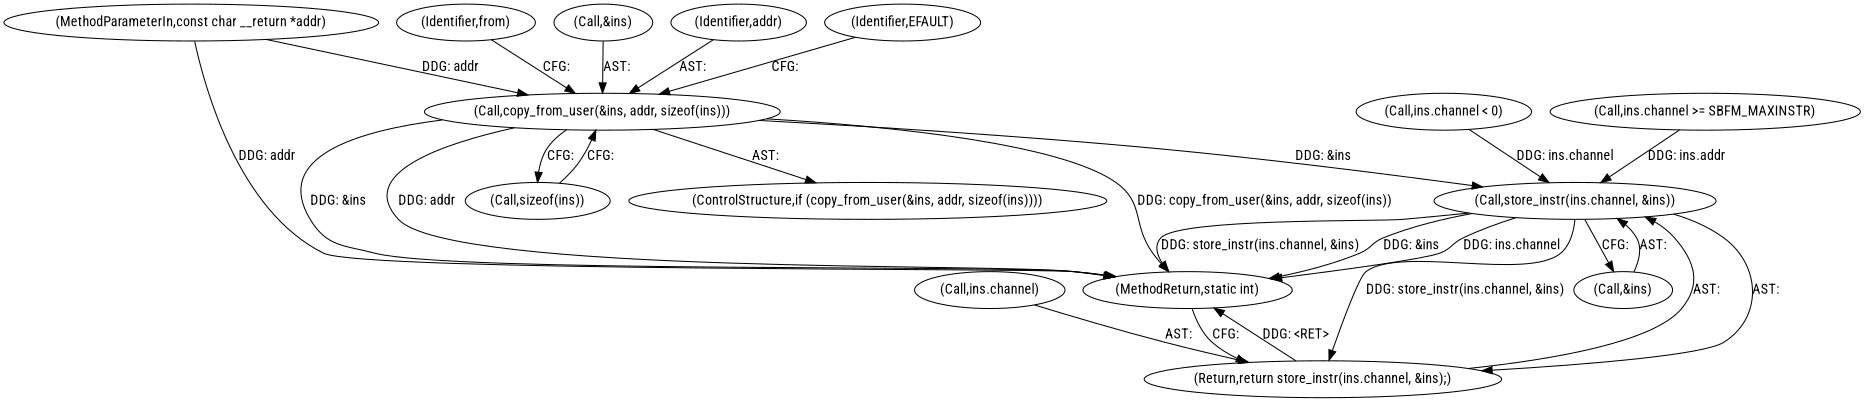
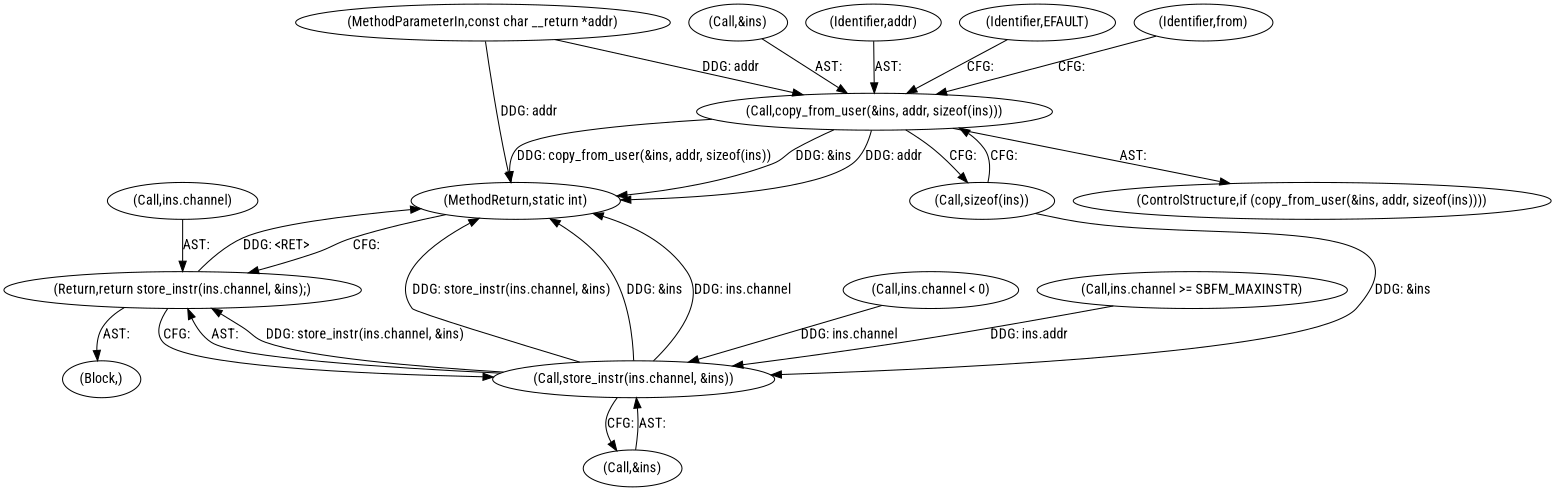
(1116, 145) -> (1269, 337)
(1708, 290) -> (179, 335)
none -> (102, 379)
